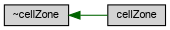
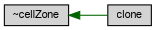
(137, 15) -> (130, 15)
